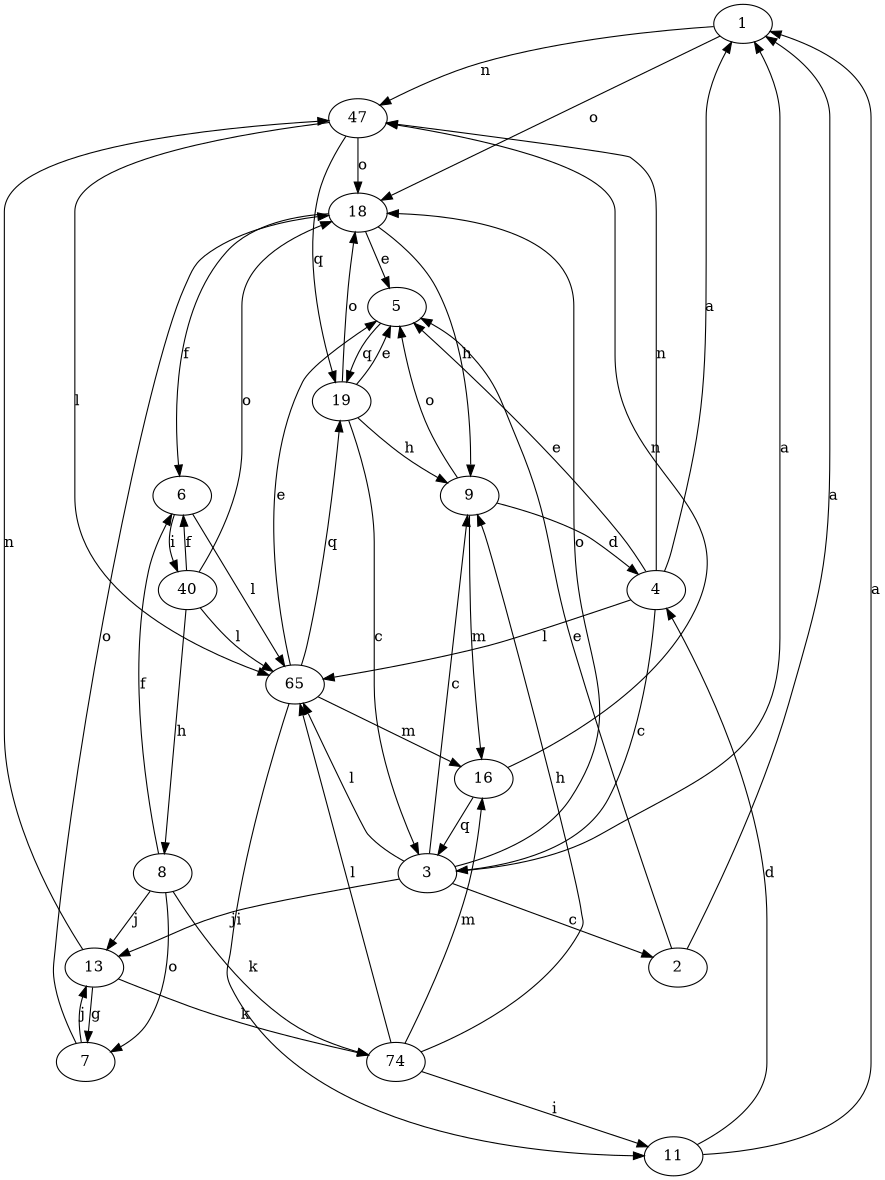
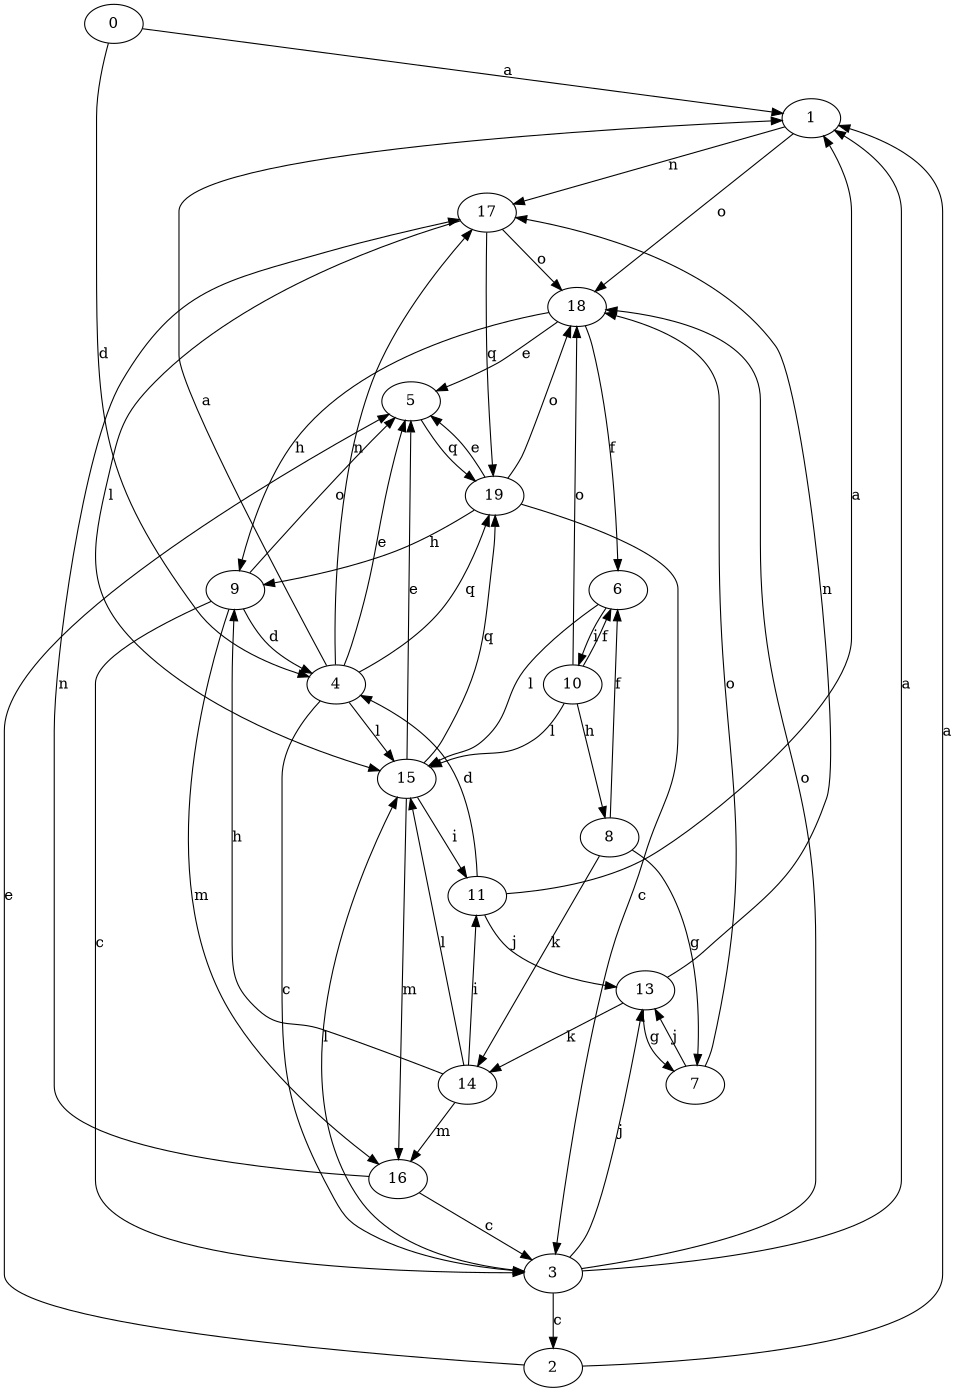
none -> (114, 24)
(358, 118) -> (487, 213)
(188, 590) -> (573, 684)
none -> (439, 613)
(295, 684) -> (407, 779)
(448, 690) -> (95, 1082)
(465, 826) -> (489, 1226)
(132, 916) -> (529, 962)
(173, 968) -> (695, 943)
(396, 1062) -> (468, 1085)
